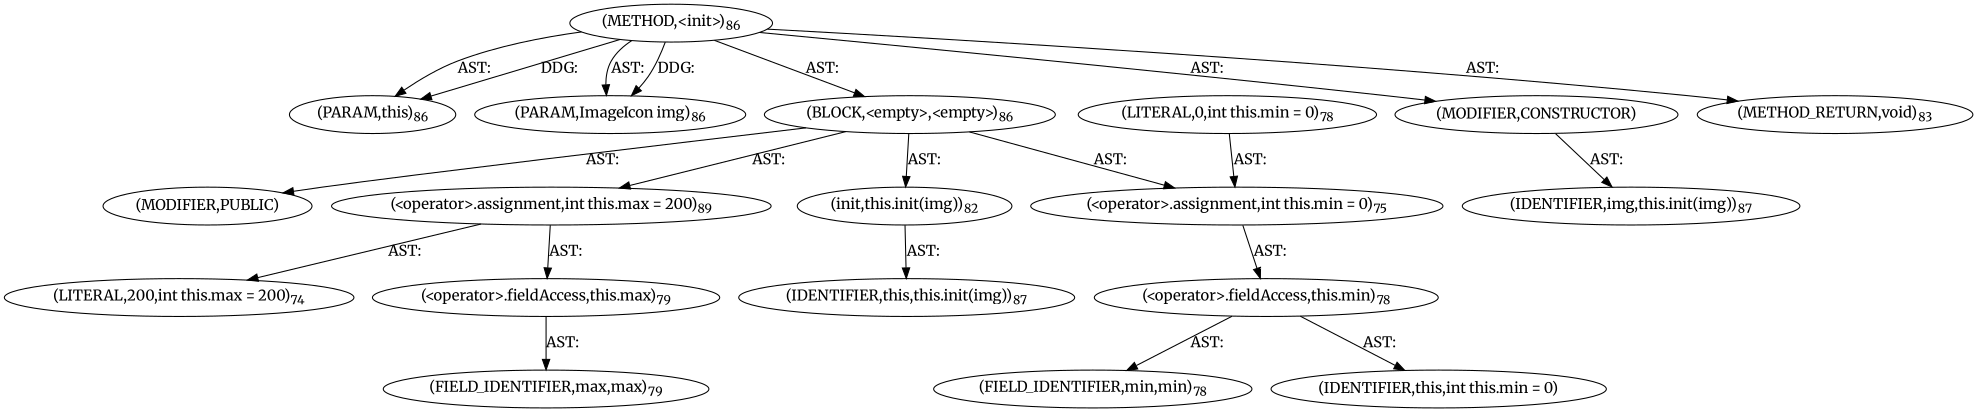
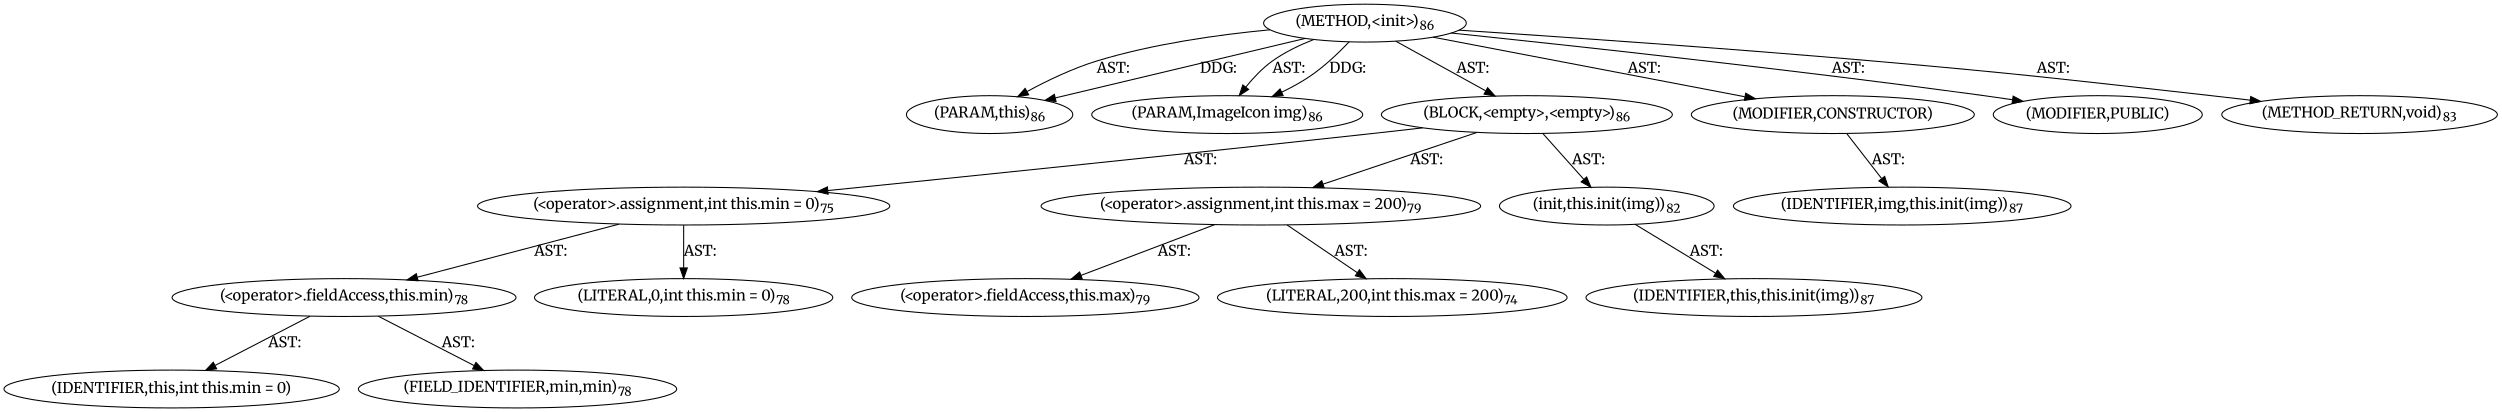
(1232, 155) -> (684, 247)
(550, 159) -> (1732, 64)
(705, 204) -> (1414, 204)
(546, 389) -> none
